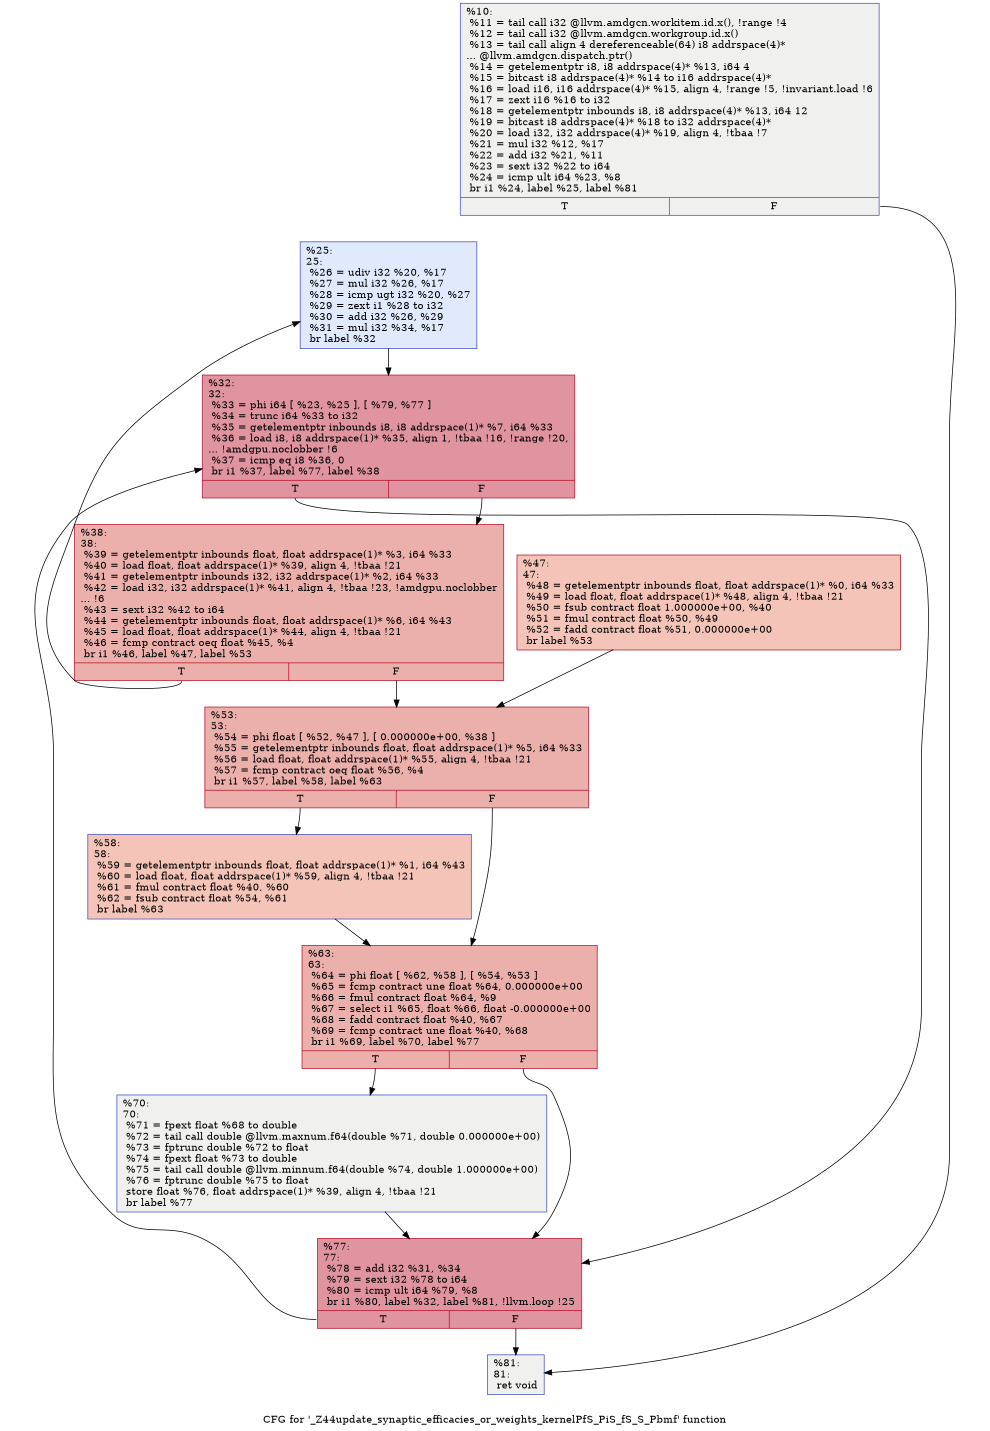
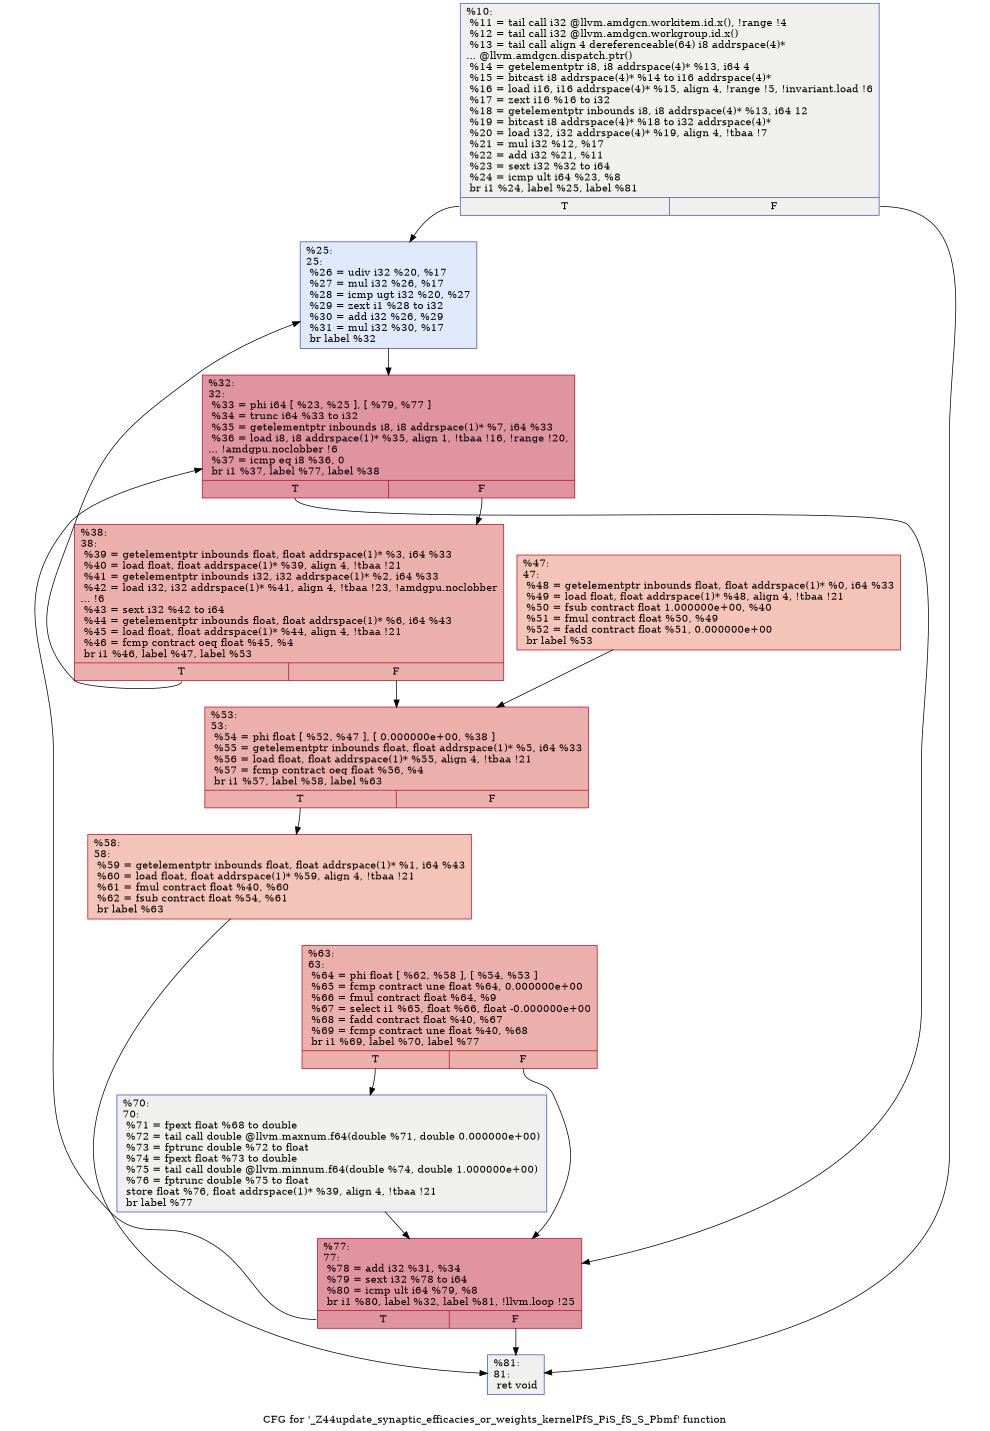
(538, 166) -> (538, 166)
none -> (433, 215)
(375, 328) -> (375, 328)
(488, 874) -> none
(280, 877) -> (280, 877)
(350, 930) -> (134, 1243)
